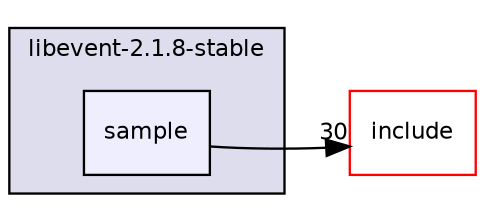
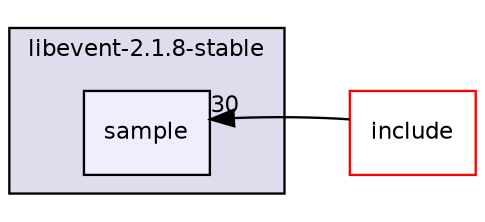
(268, 149) -> (301, 117)
